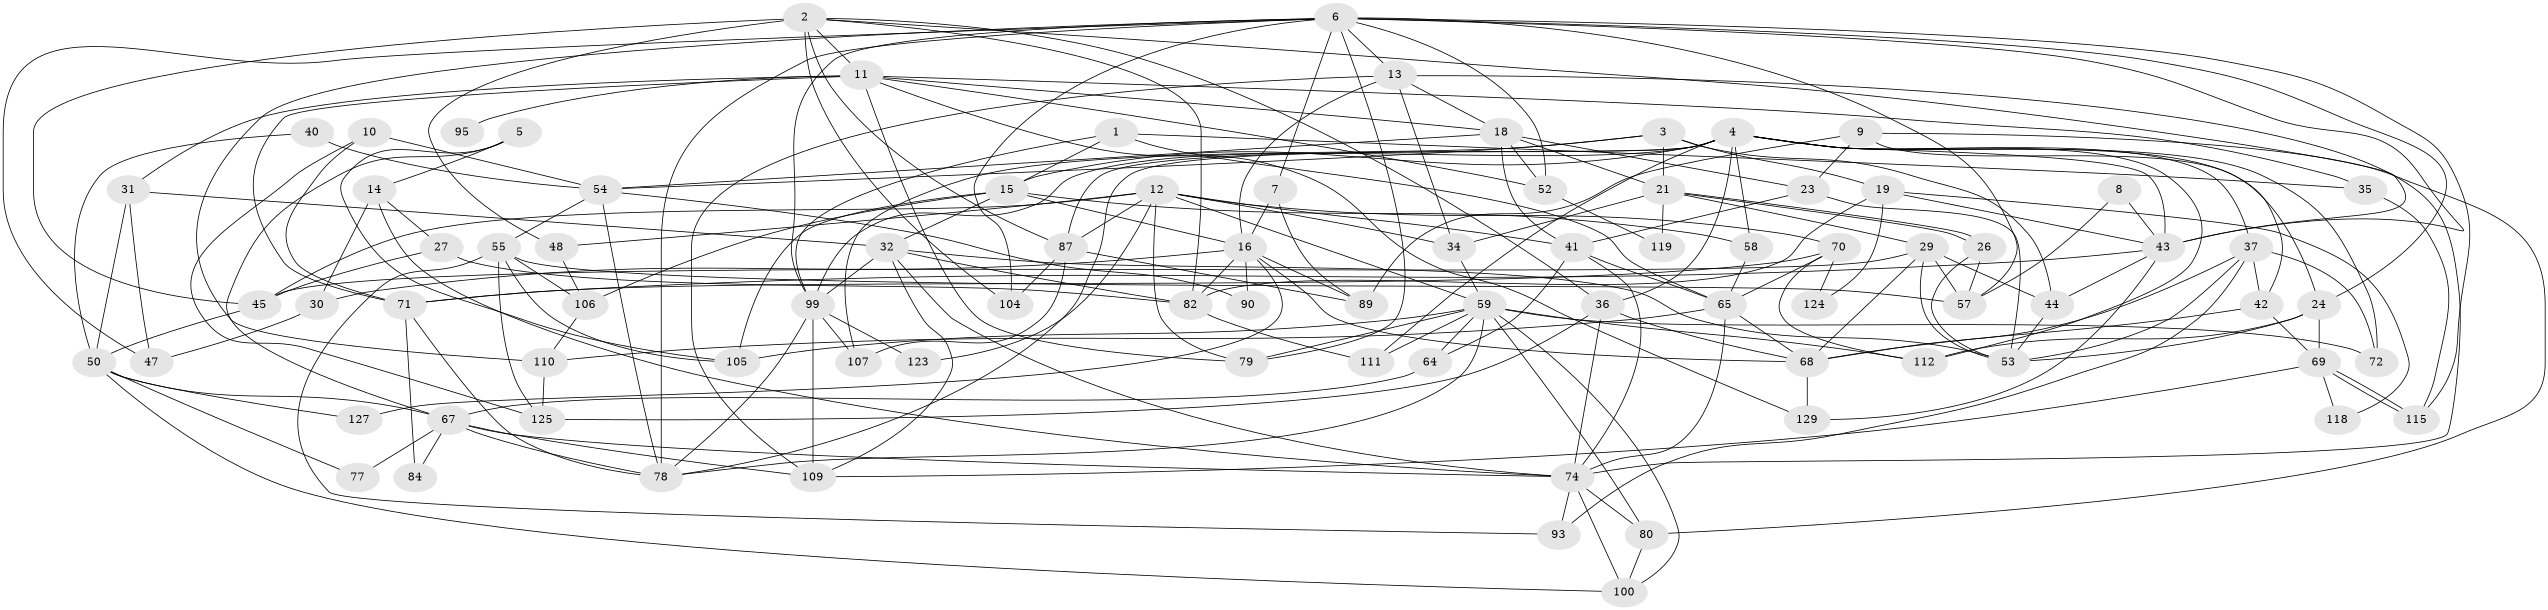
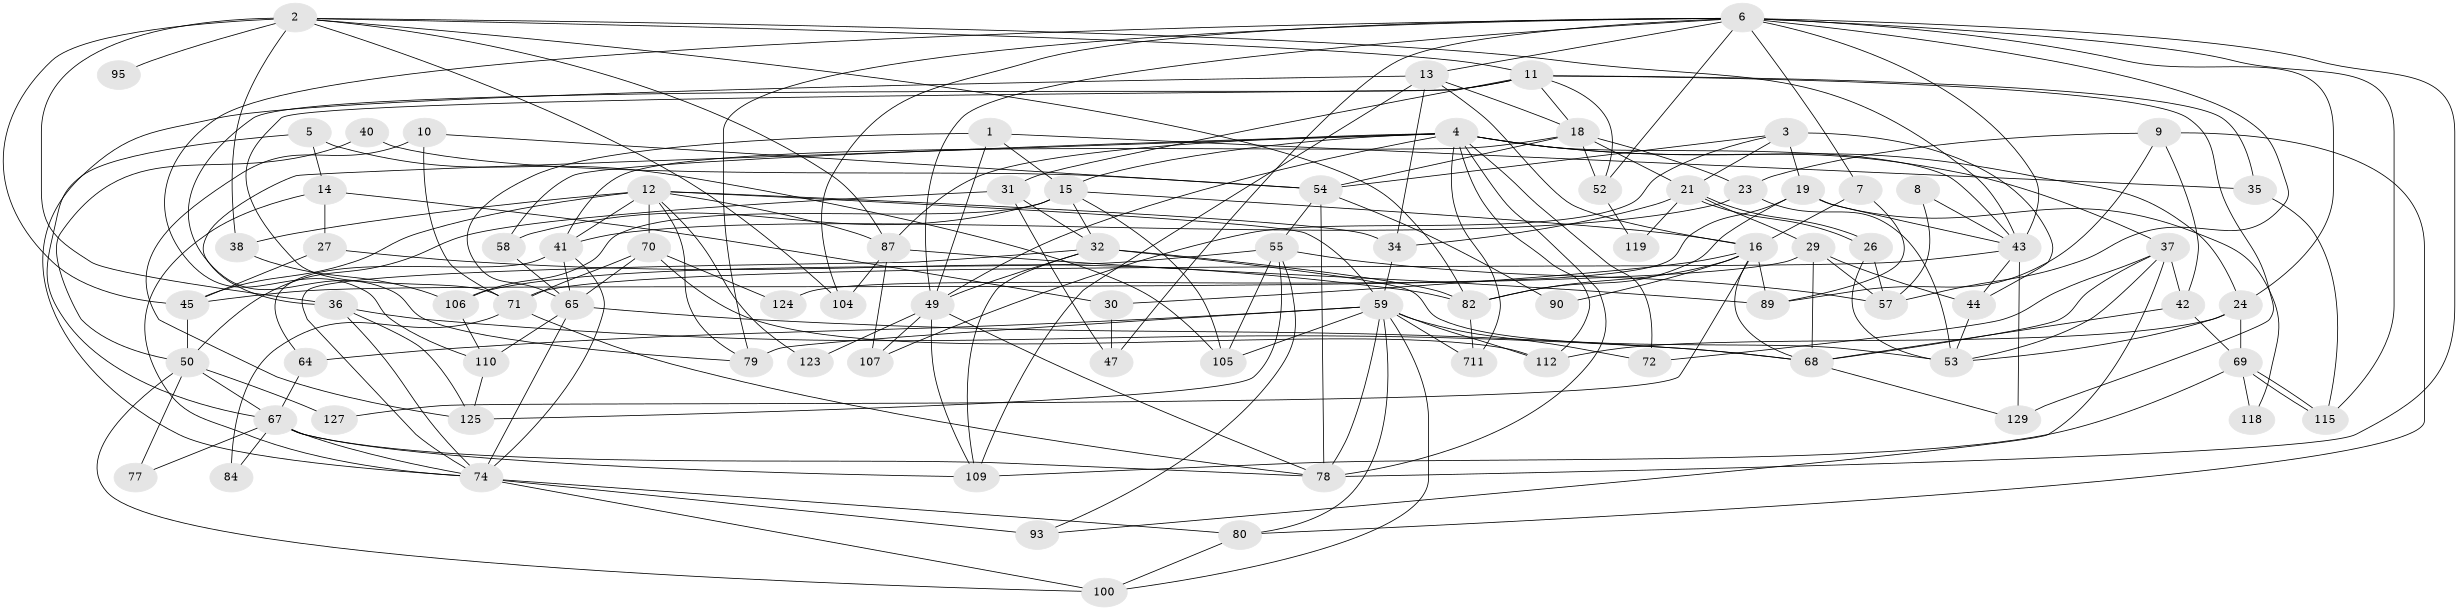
(630, 91) -> (205, 43)
(557, 248) -> (237, 248)
(813, 305) -> (933, 305)
(1928, 320) -> none
(1371, 363) -> (1474, 363)
